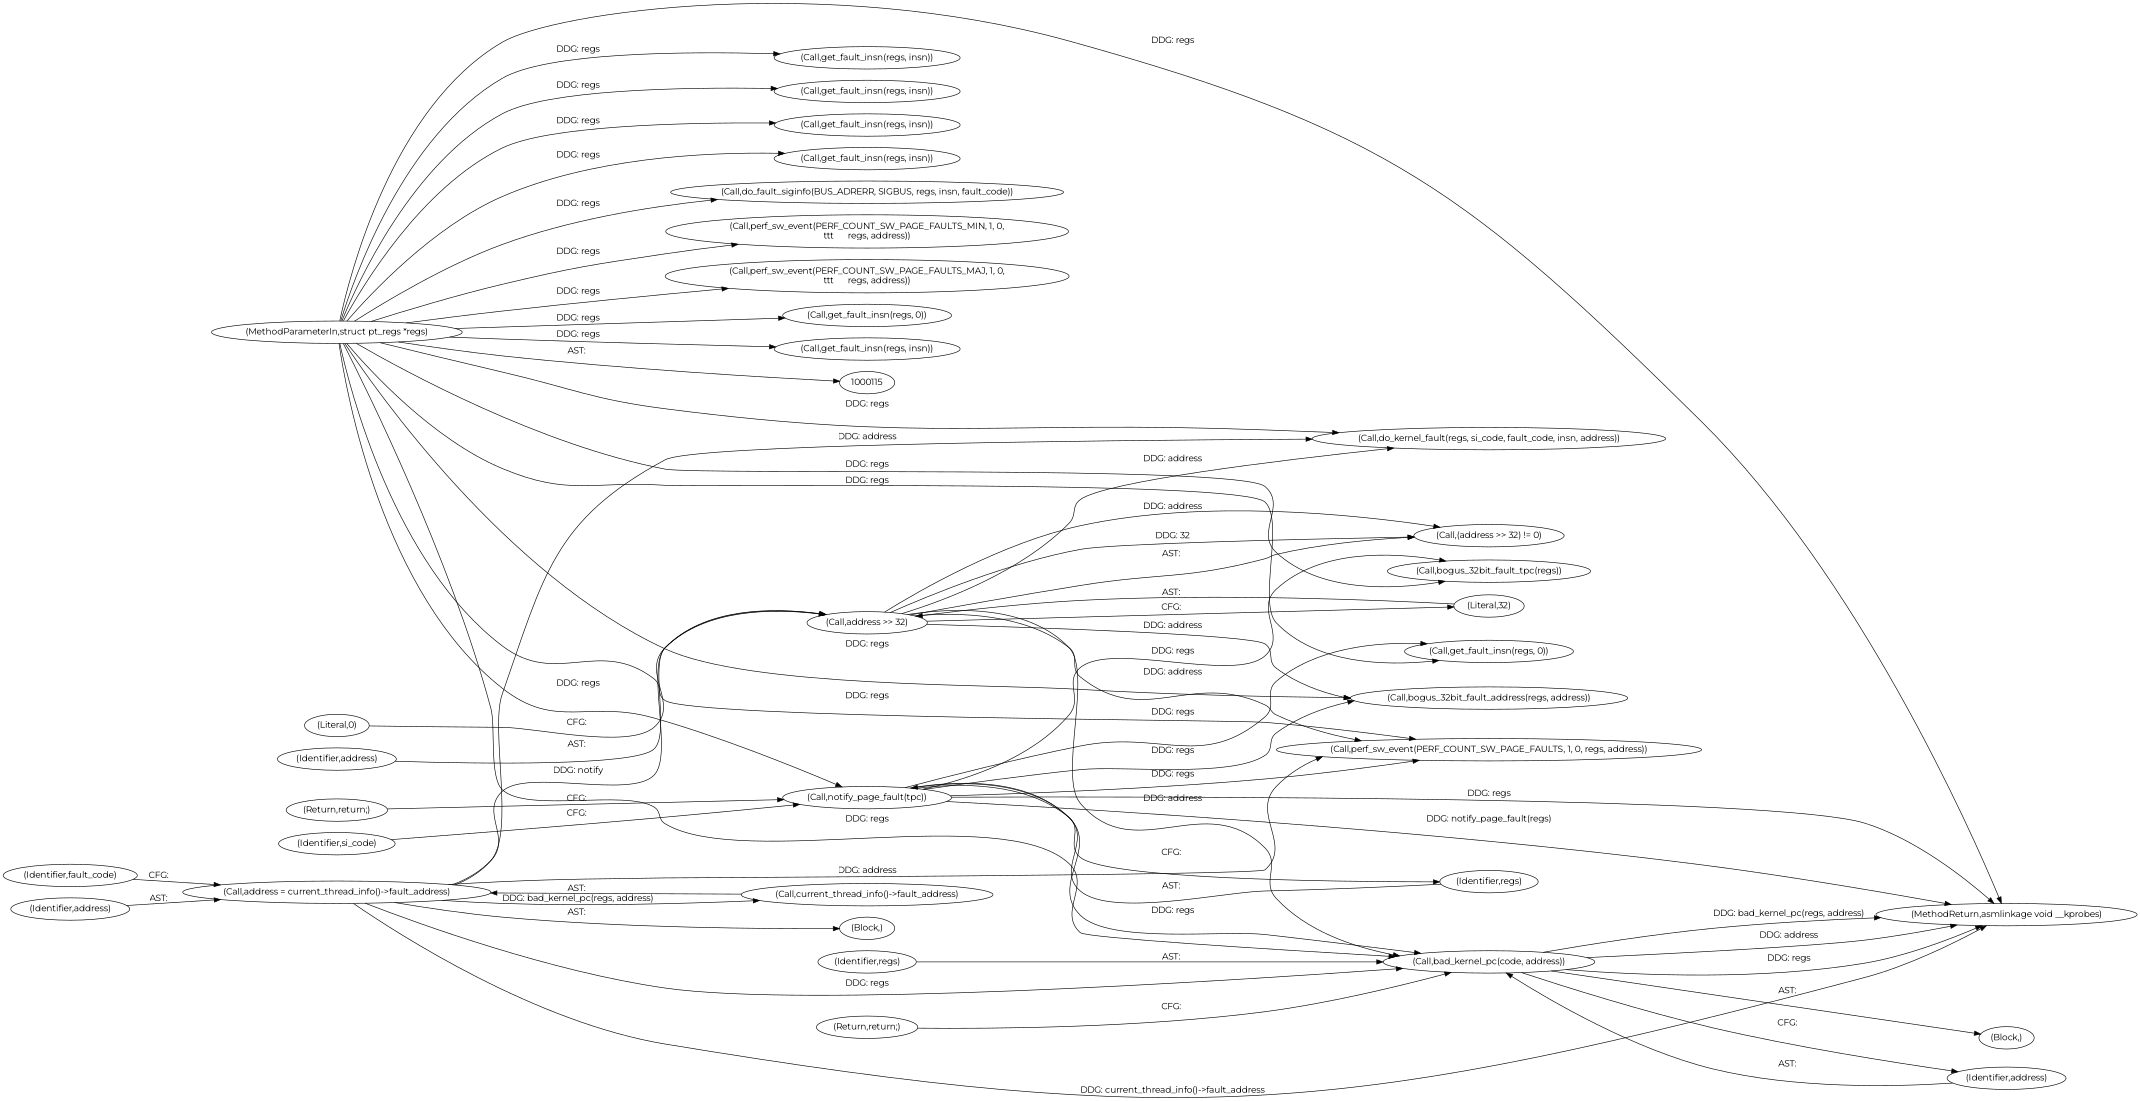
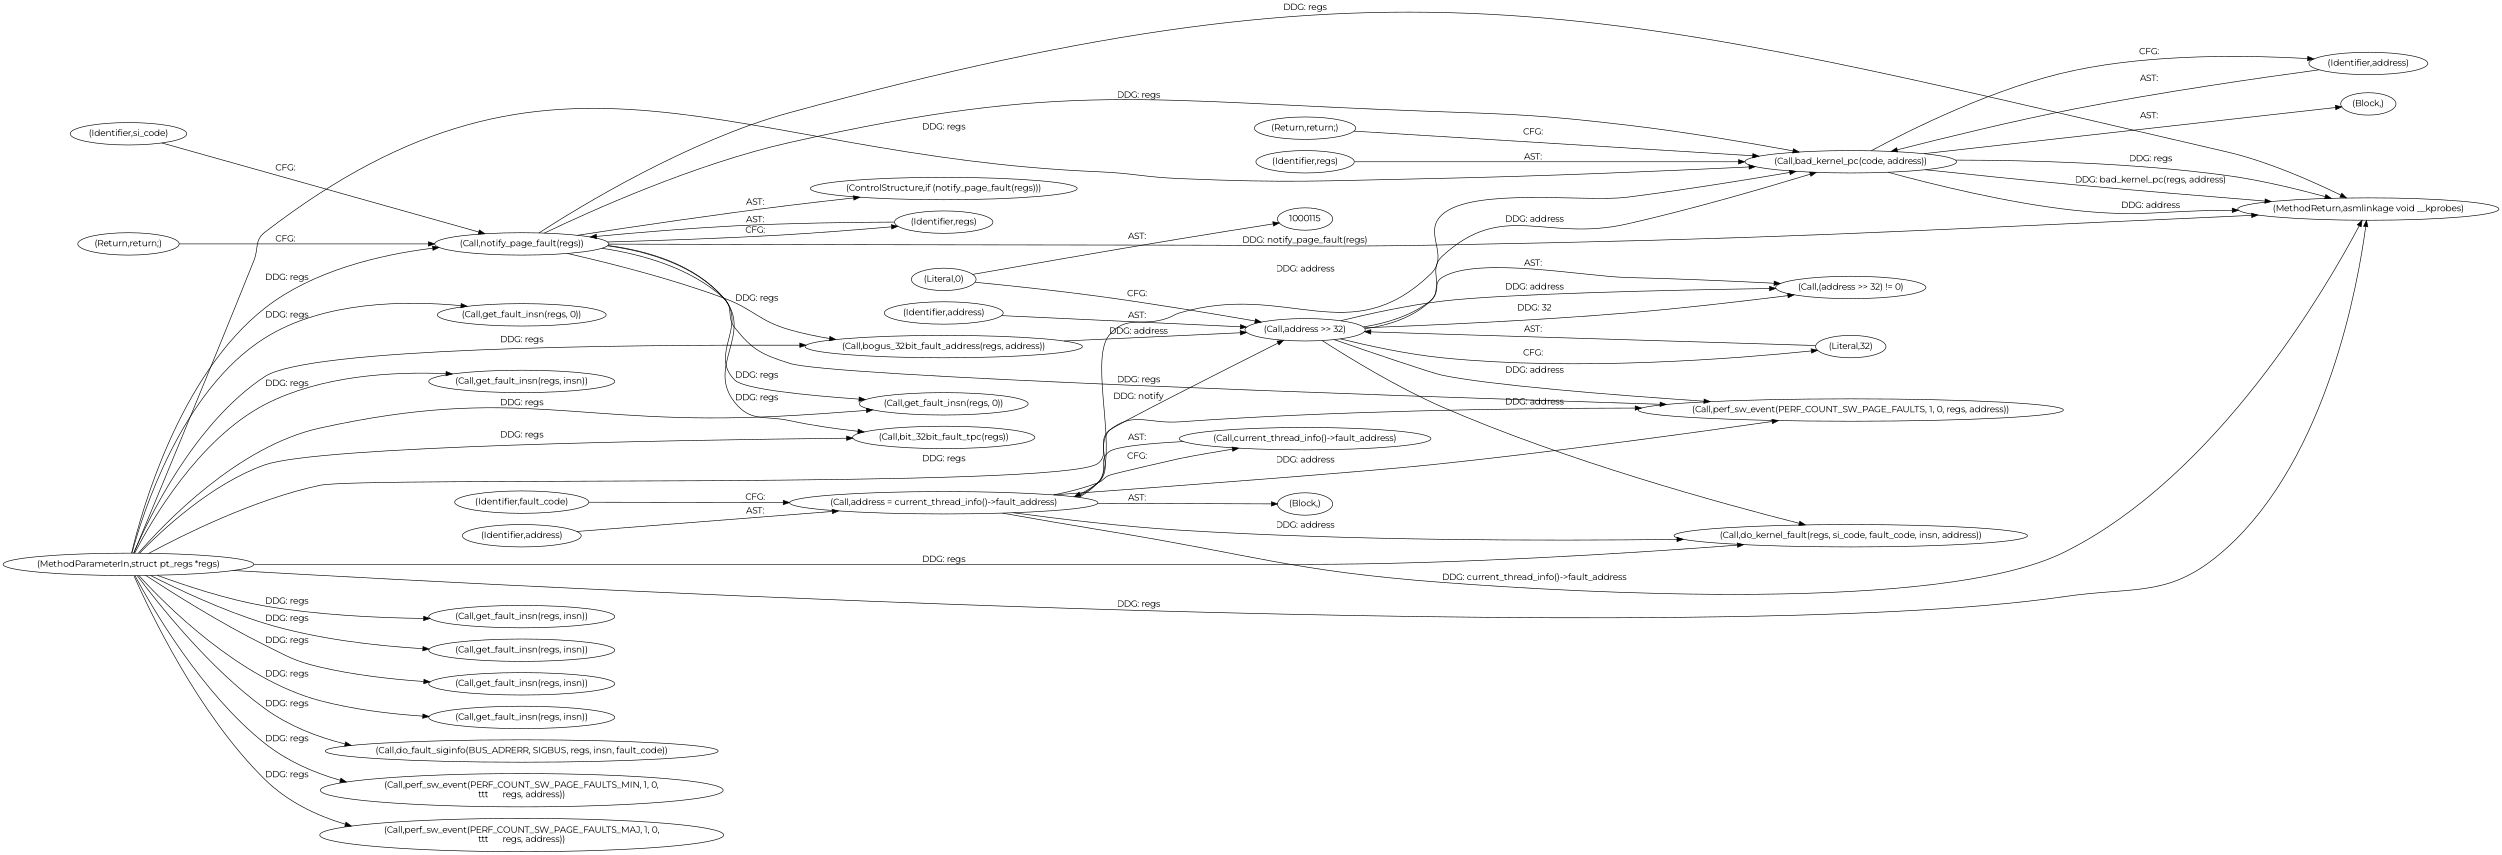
none -> (944, 189)
(615, 366) -> (1115, 250)
(1489, 571) -> (944, 437)
(1147, 633) -> (1152, 337)
(867, 798) -> (522, 244)
(578, 899) -> (1139, 456)
(867, 983) -> (1305, 269)
